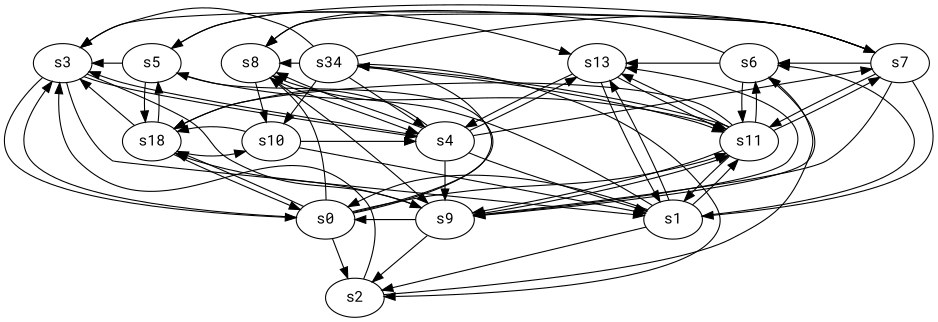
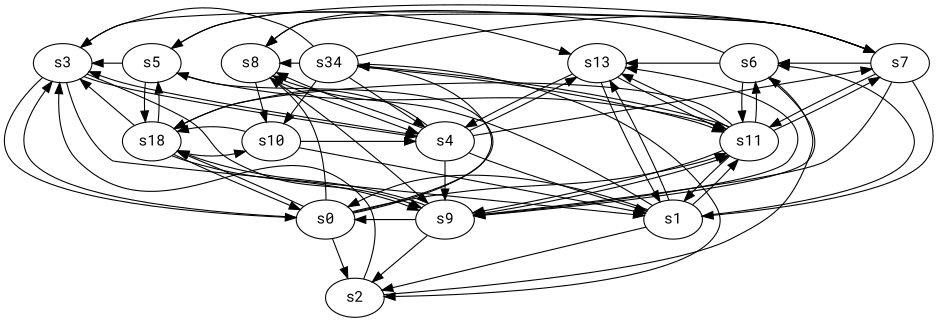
(482, 13) -> (471, 12)
none -> (290, 181)
